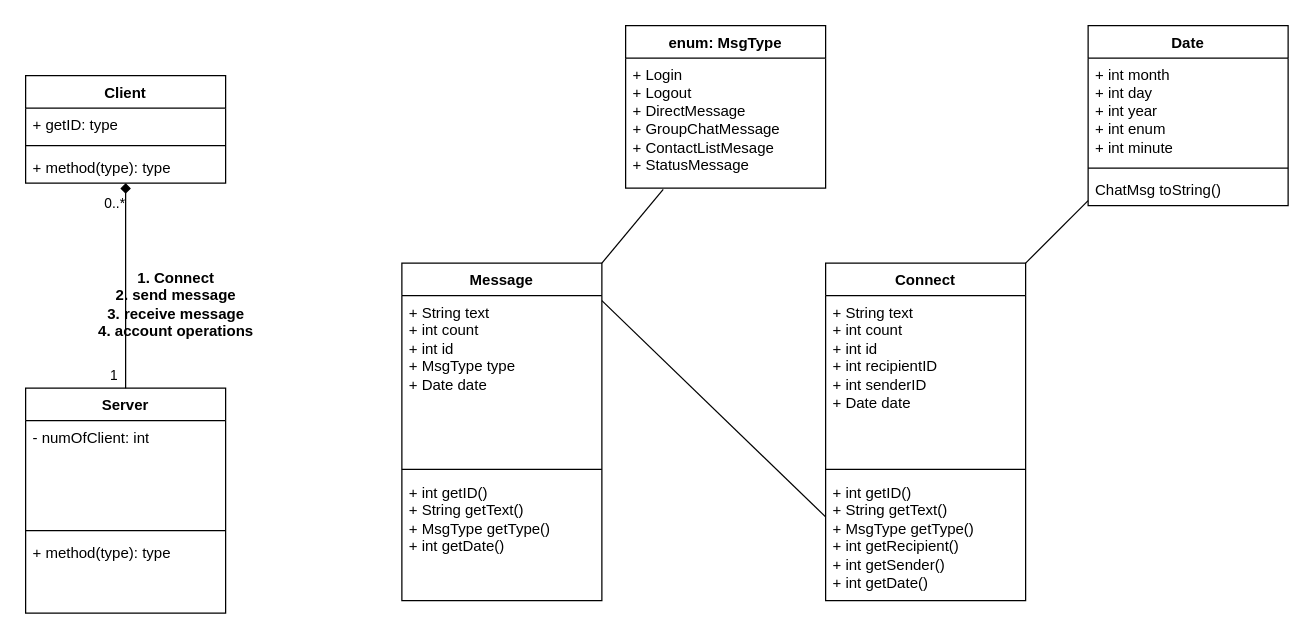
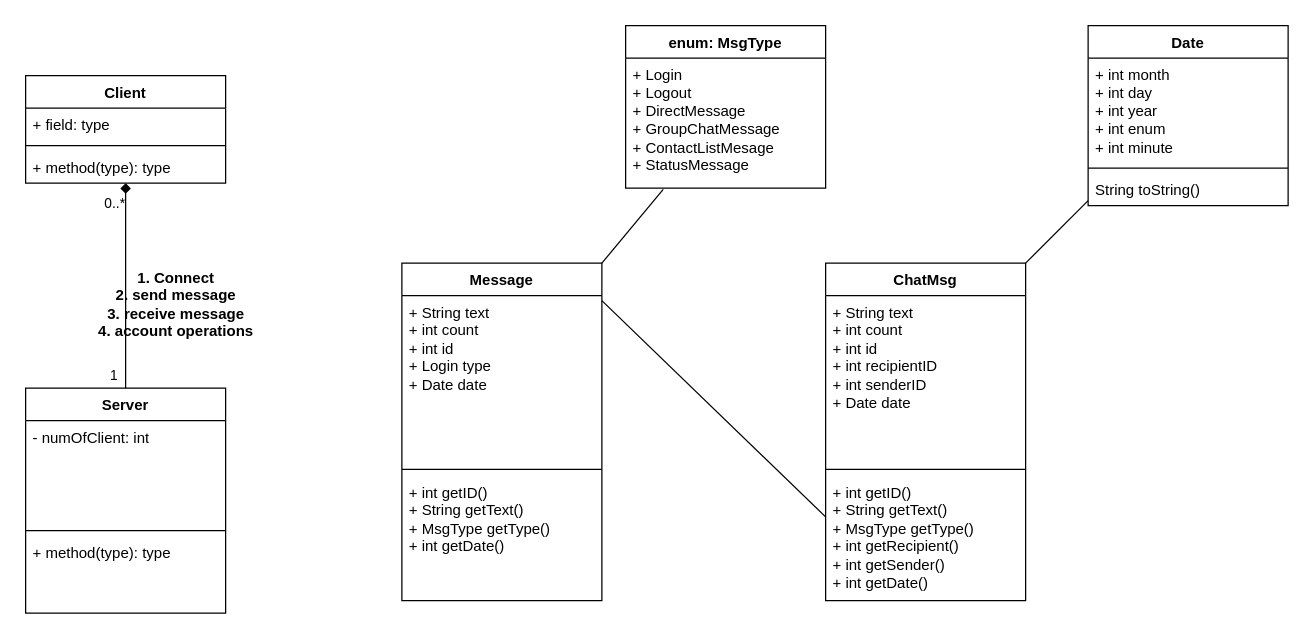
(82, 126) -> (78, 126)
(1167, 191) -> (1161, 191)
(926, 281) -> (926, 281)
(464, 349) -> (458, 349)
